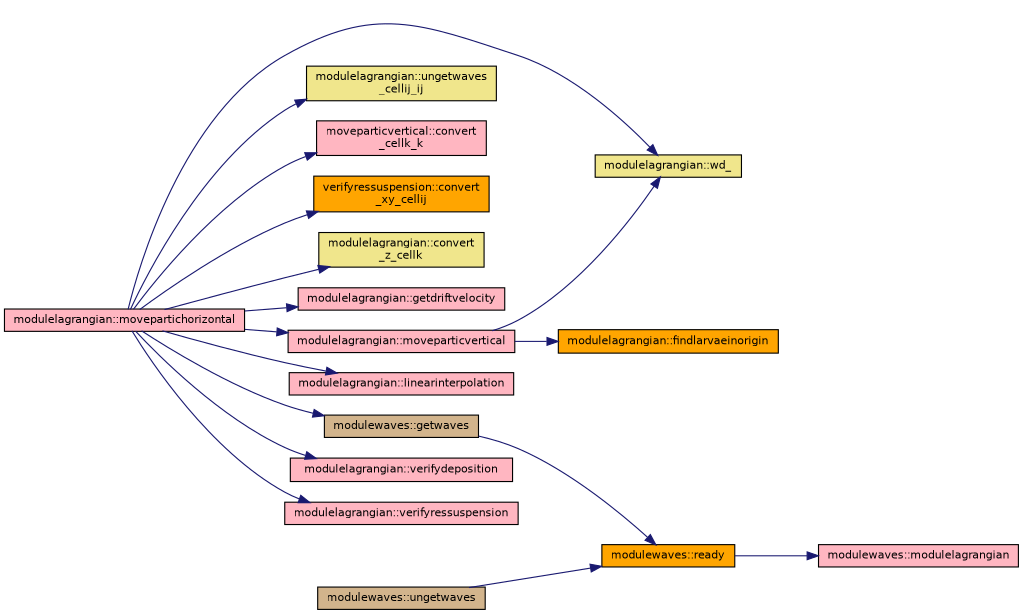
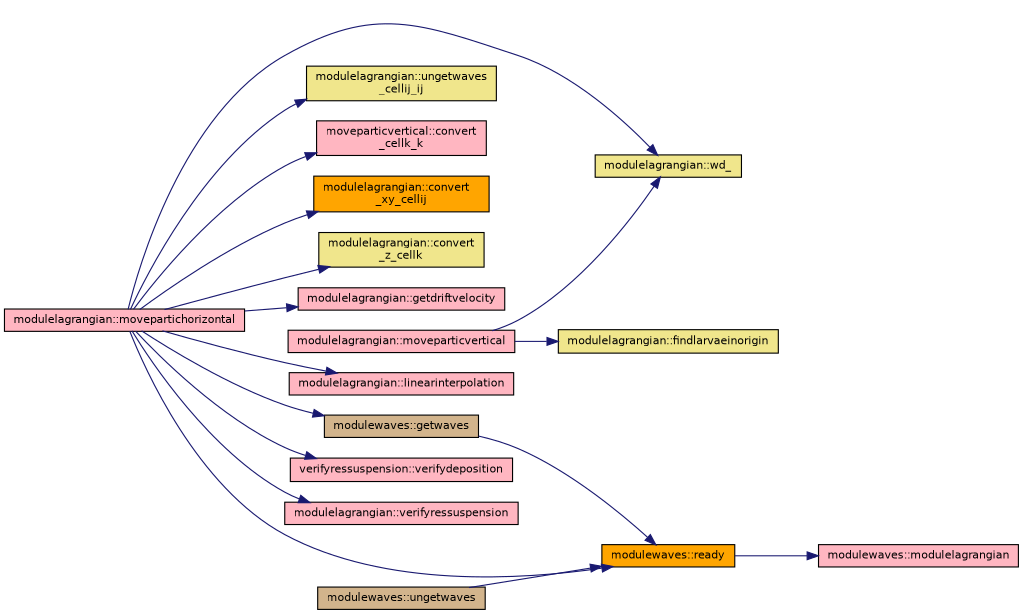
(401, 194) -> (401, 194)
(261, 331) -> (314, 547)
(668, 341) -> (668, 341)
(401, 470) -> (401, 470)
